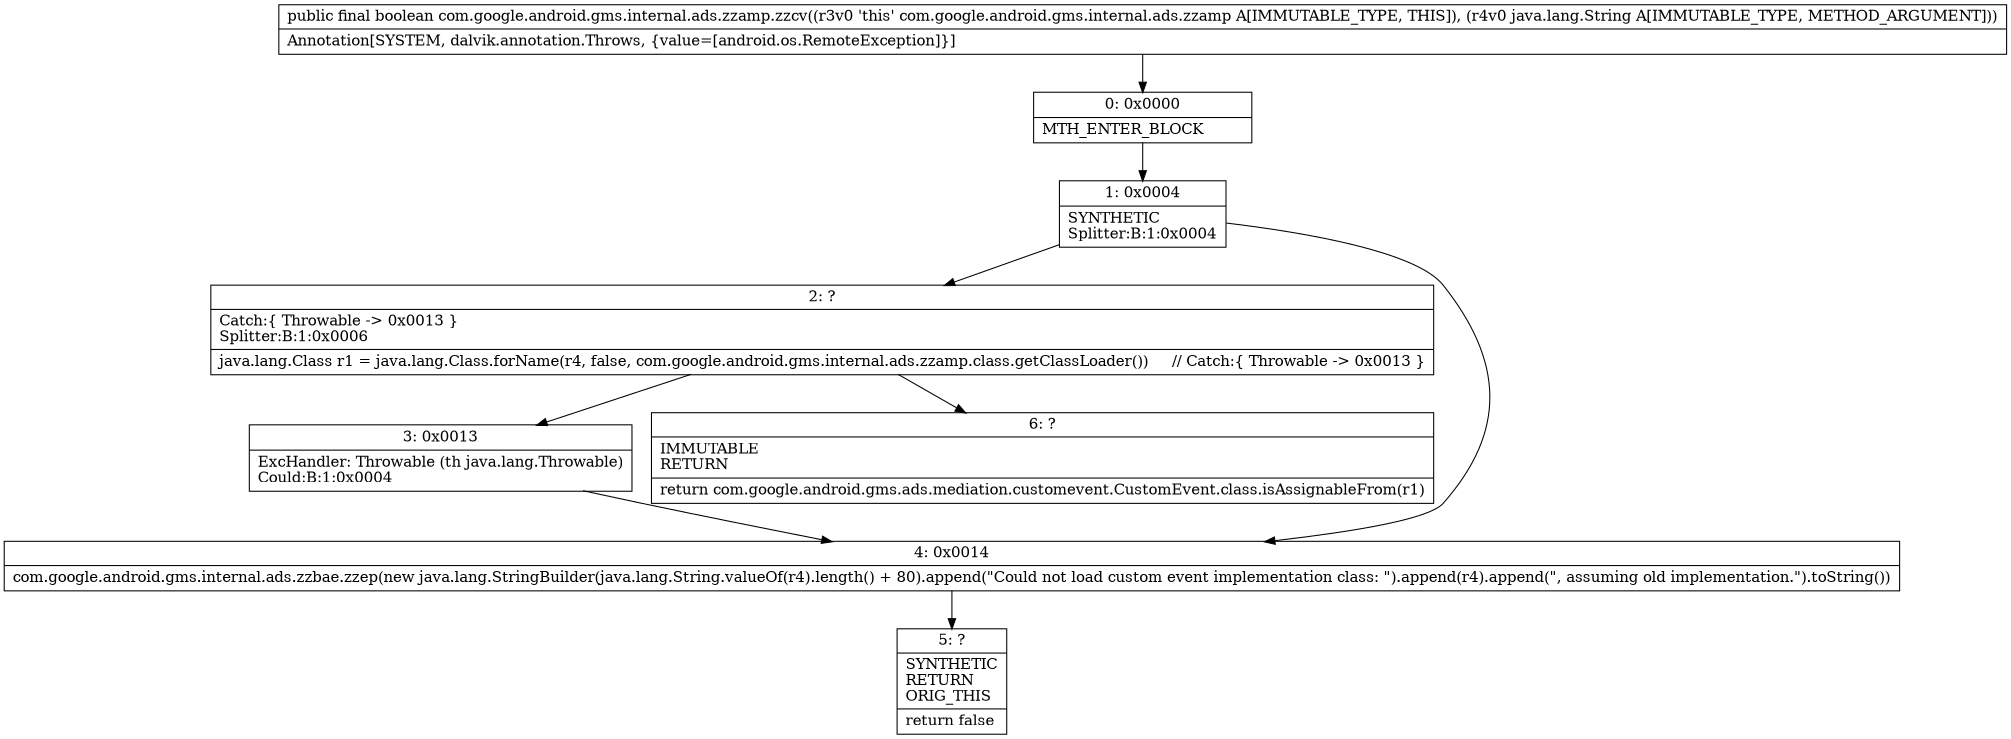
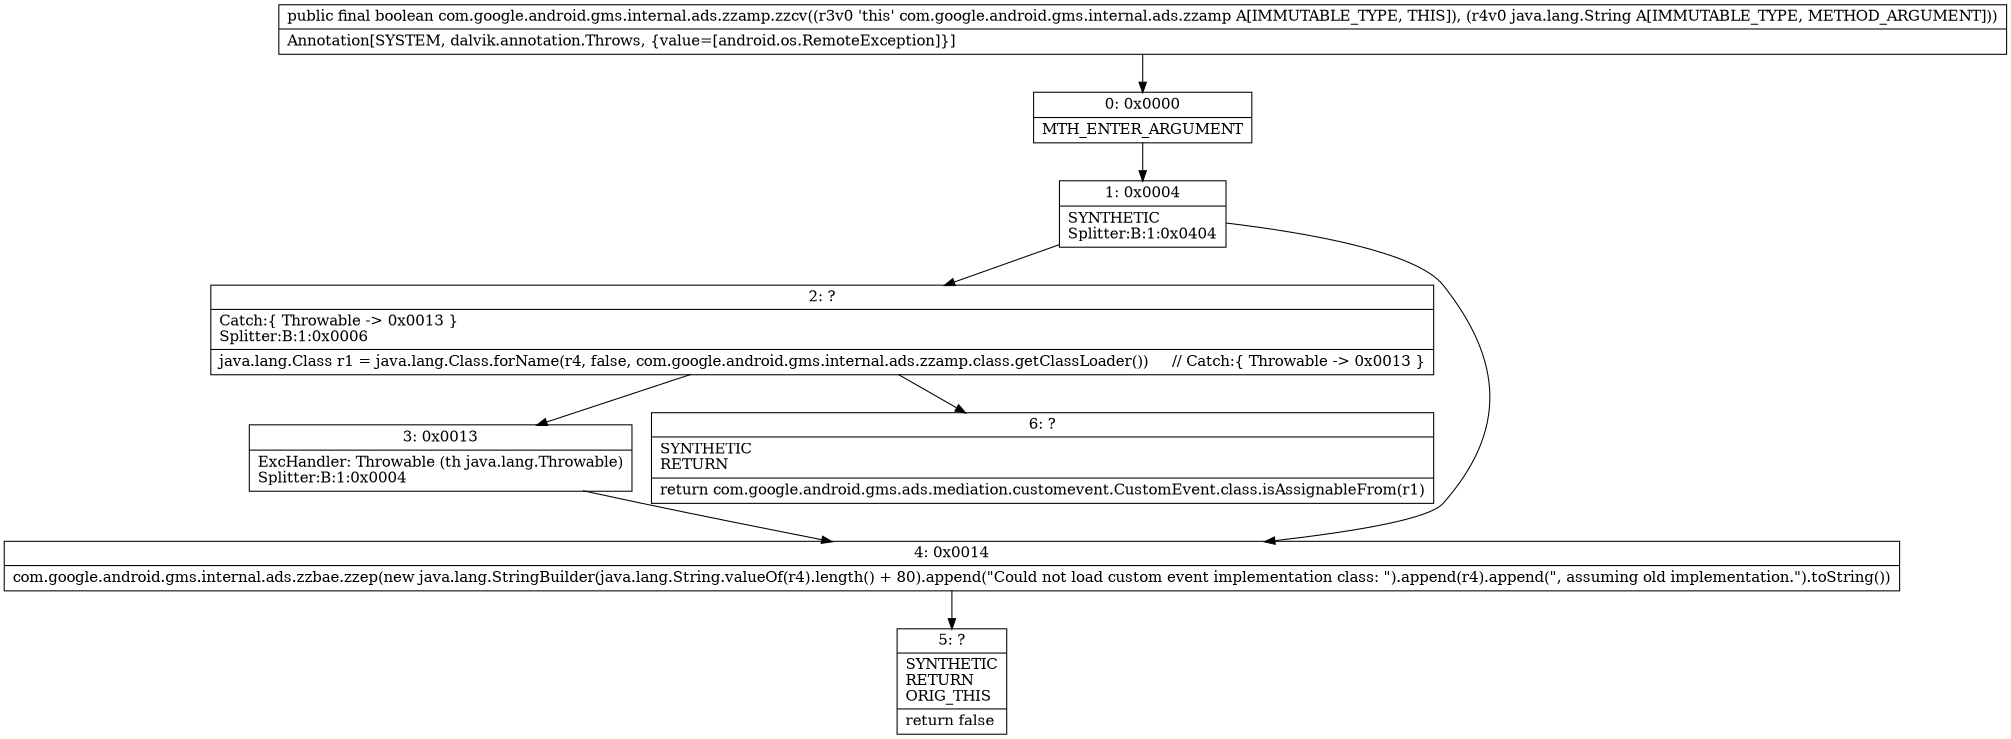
(1123, 130) -> (1143, 130)
(1143, 234) -> (1143, 234)
(709, 449) -> (706, 449)
(325, 478) -> (333, 478)
